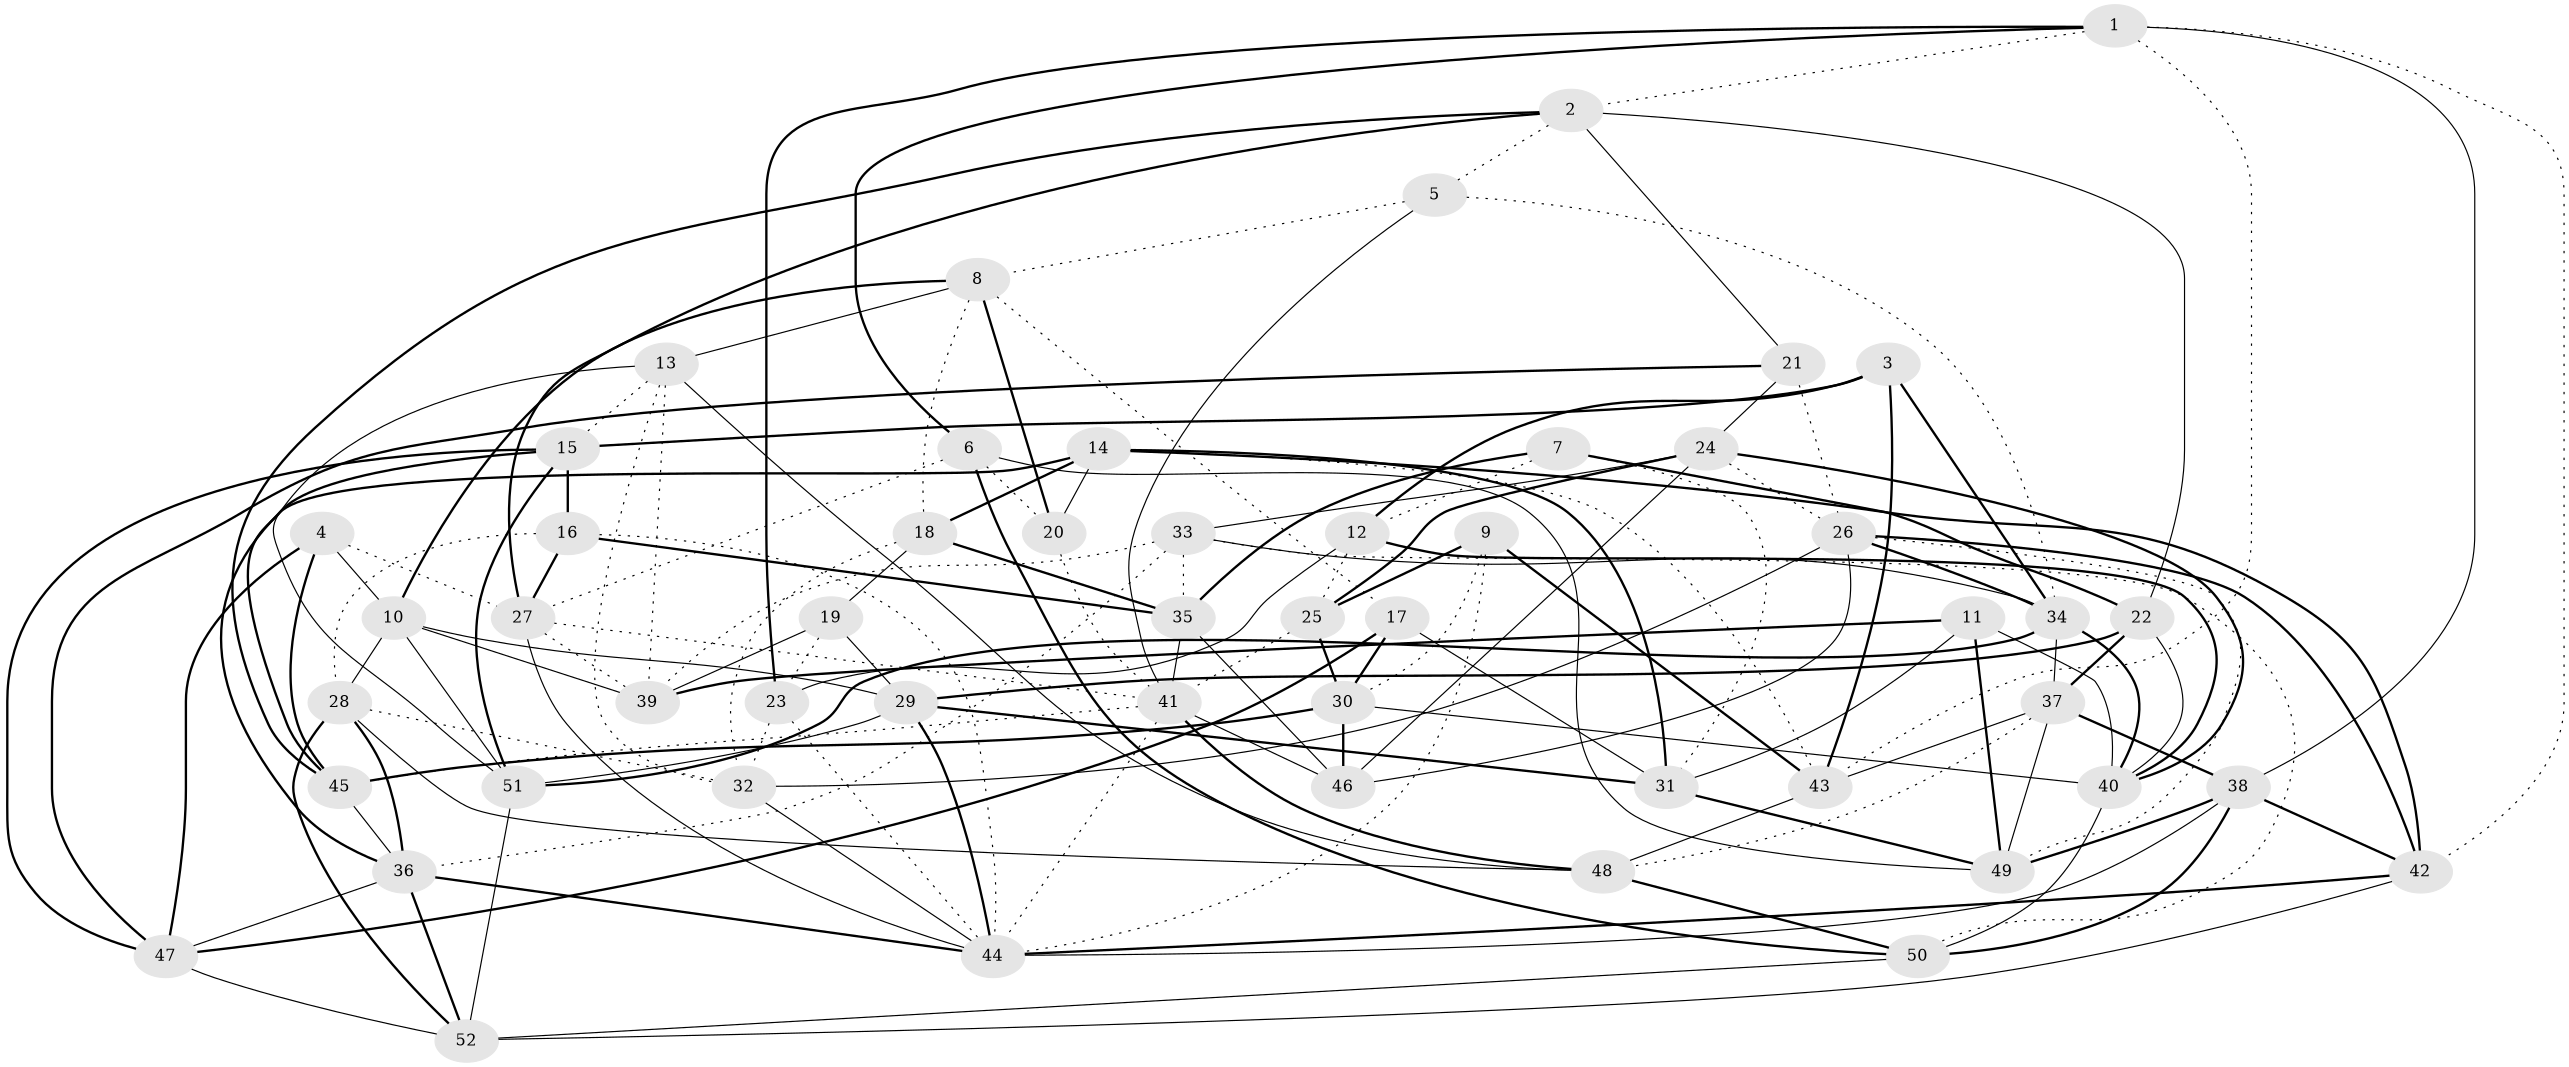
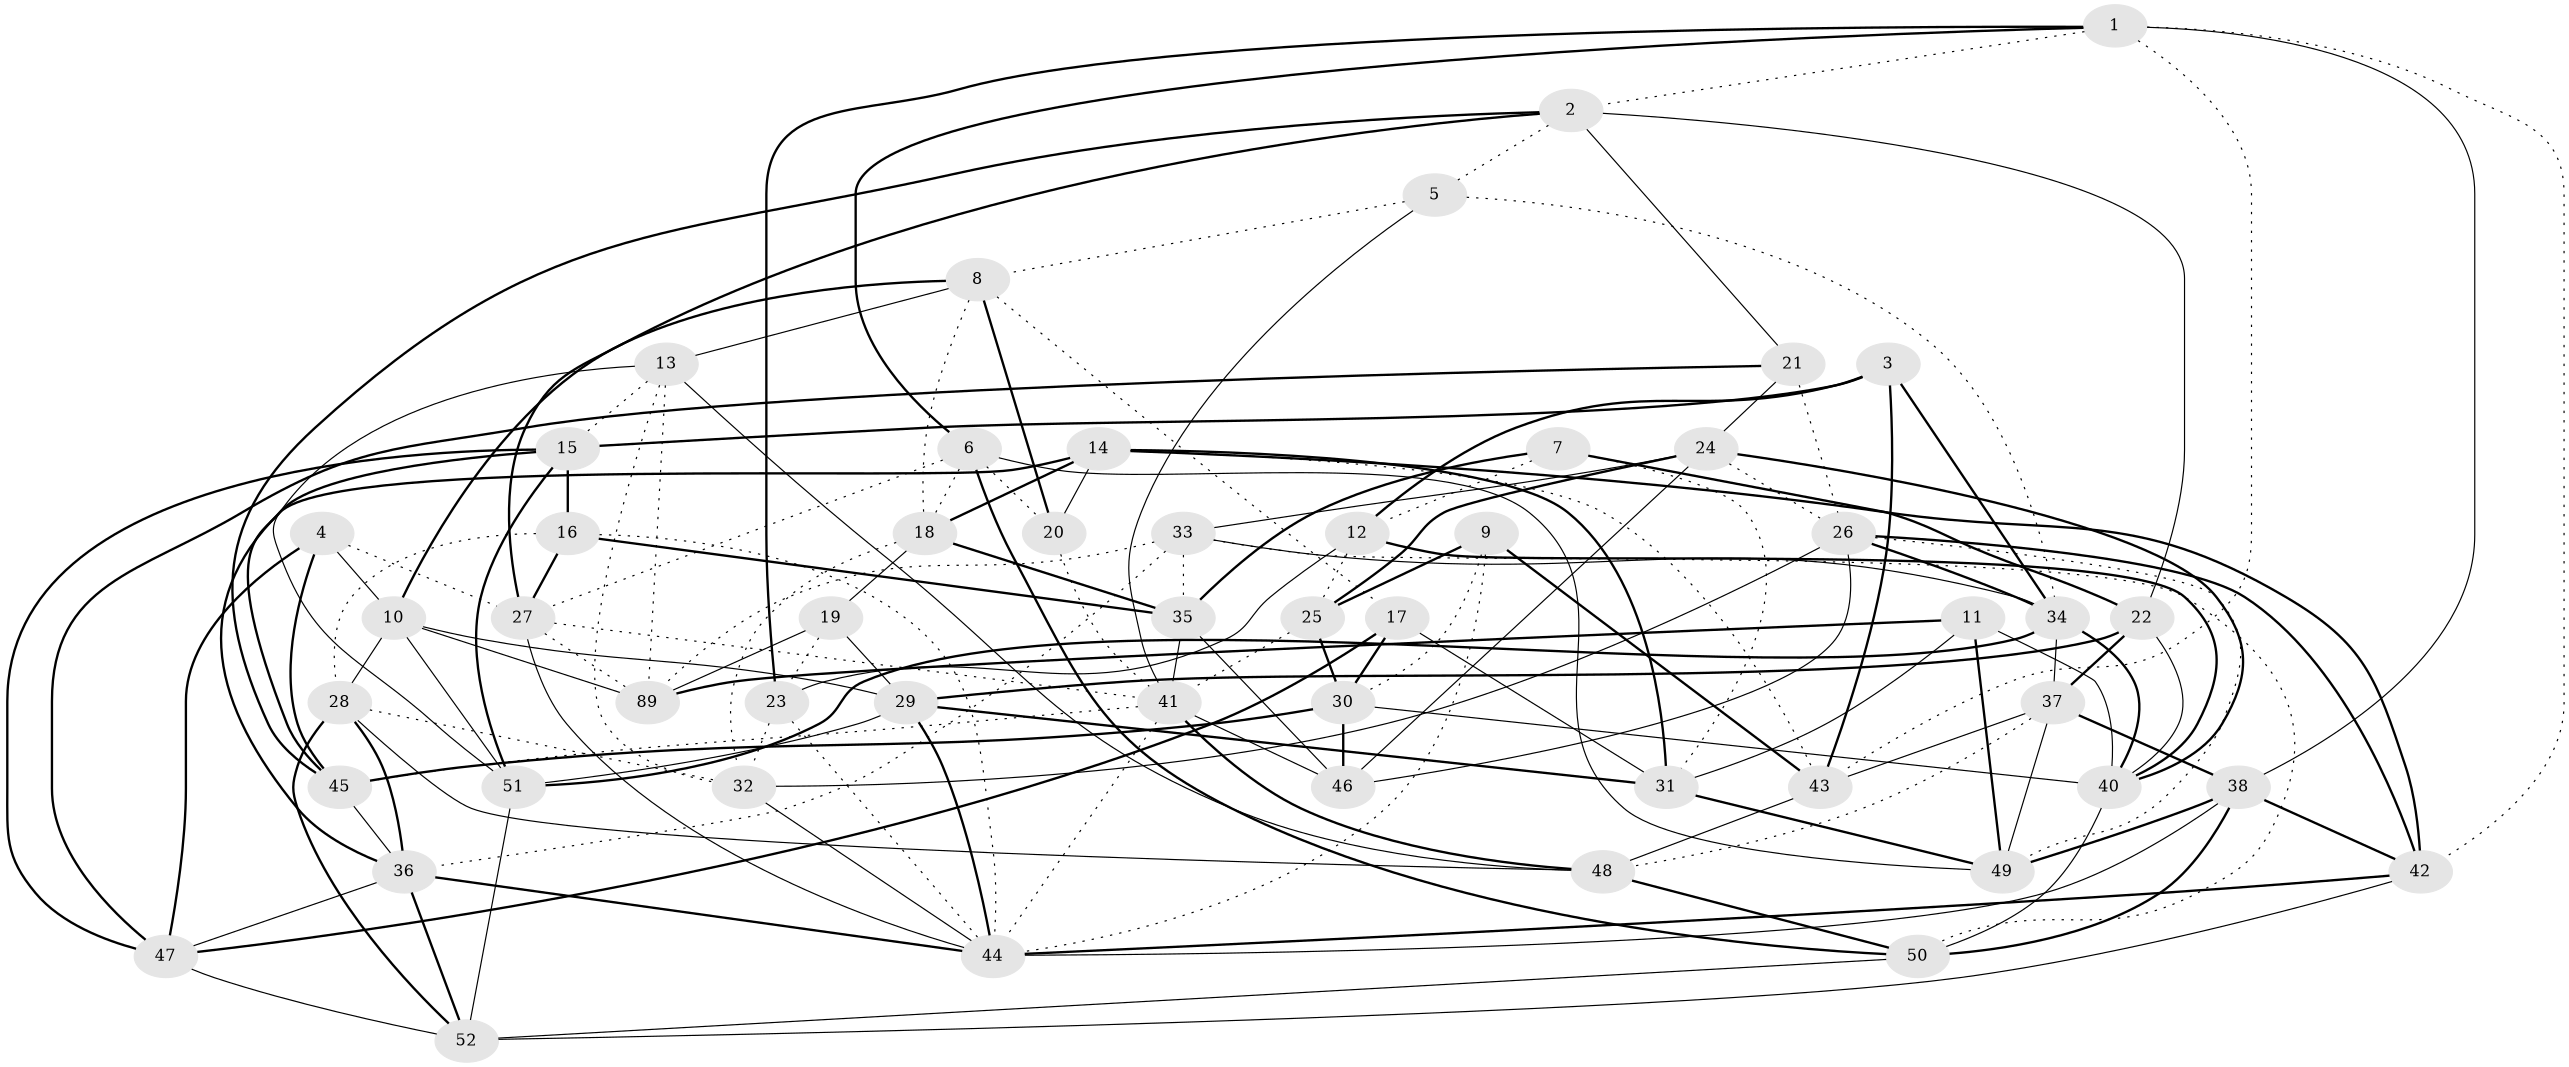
none -> (947, 491)
(648, 703) -> (648, 703)
